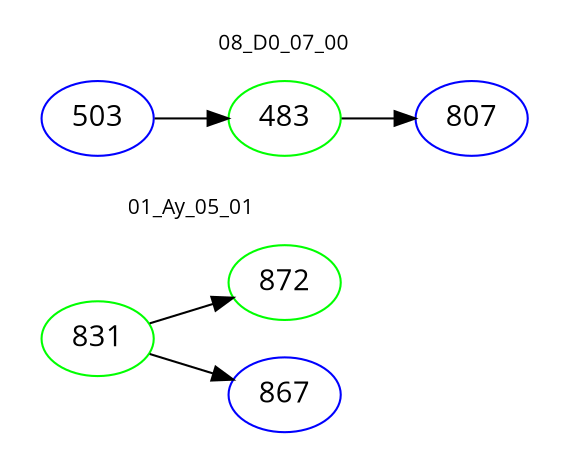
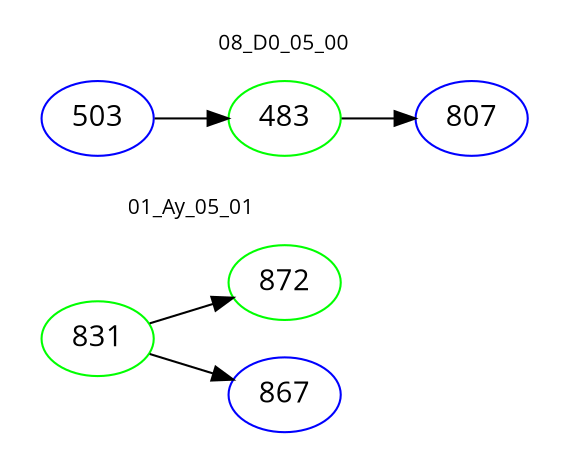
(285, 45) -> (285, 45)
